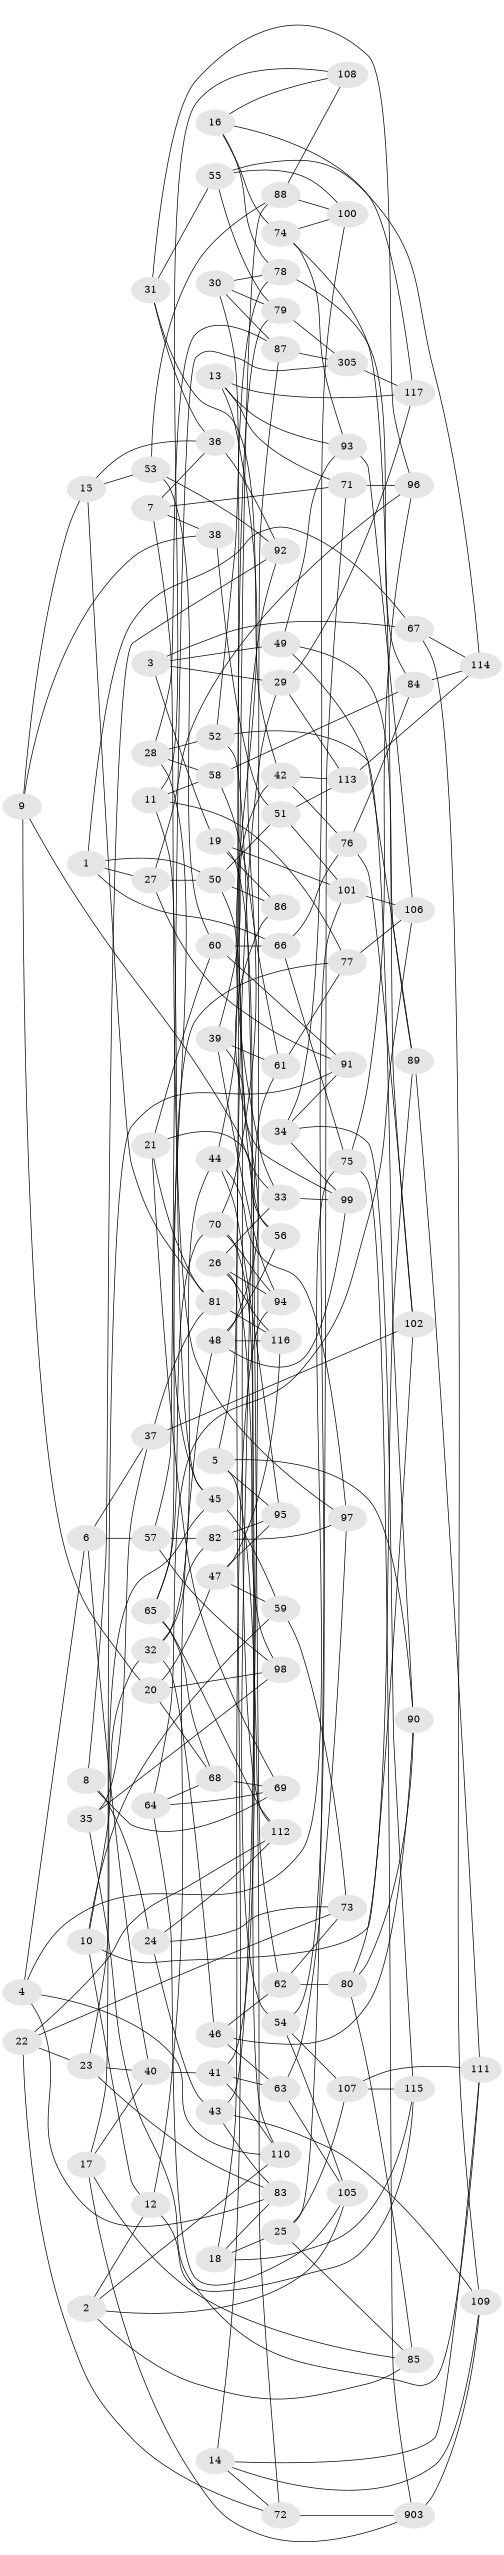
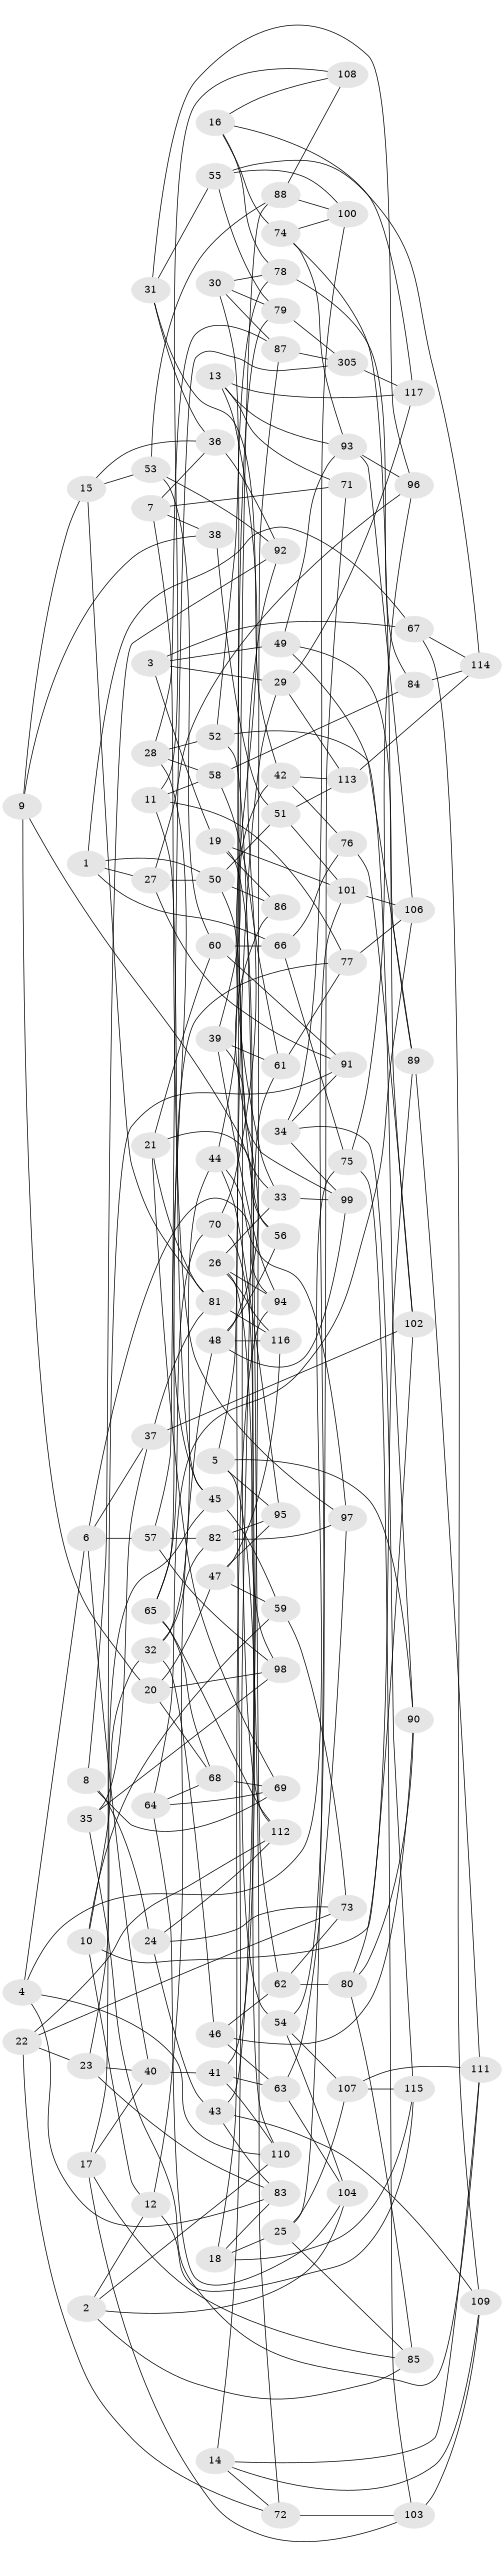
(378, 485) -> (377, 464)
(379, 772) -> none
(249, 1263) -> (147, 1293)
(347, 2193) -> (347, 2193)
(414, 2515) -> (414, 2515)
